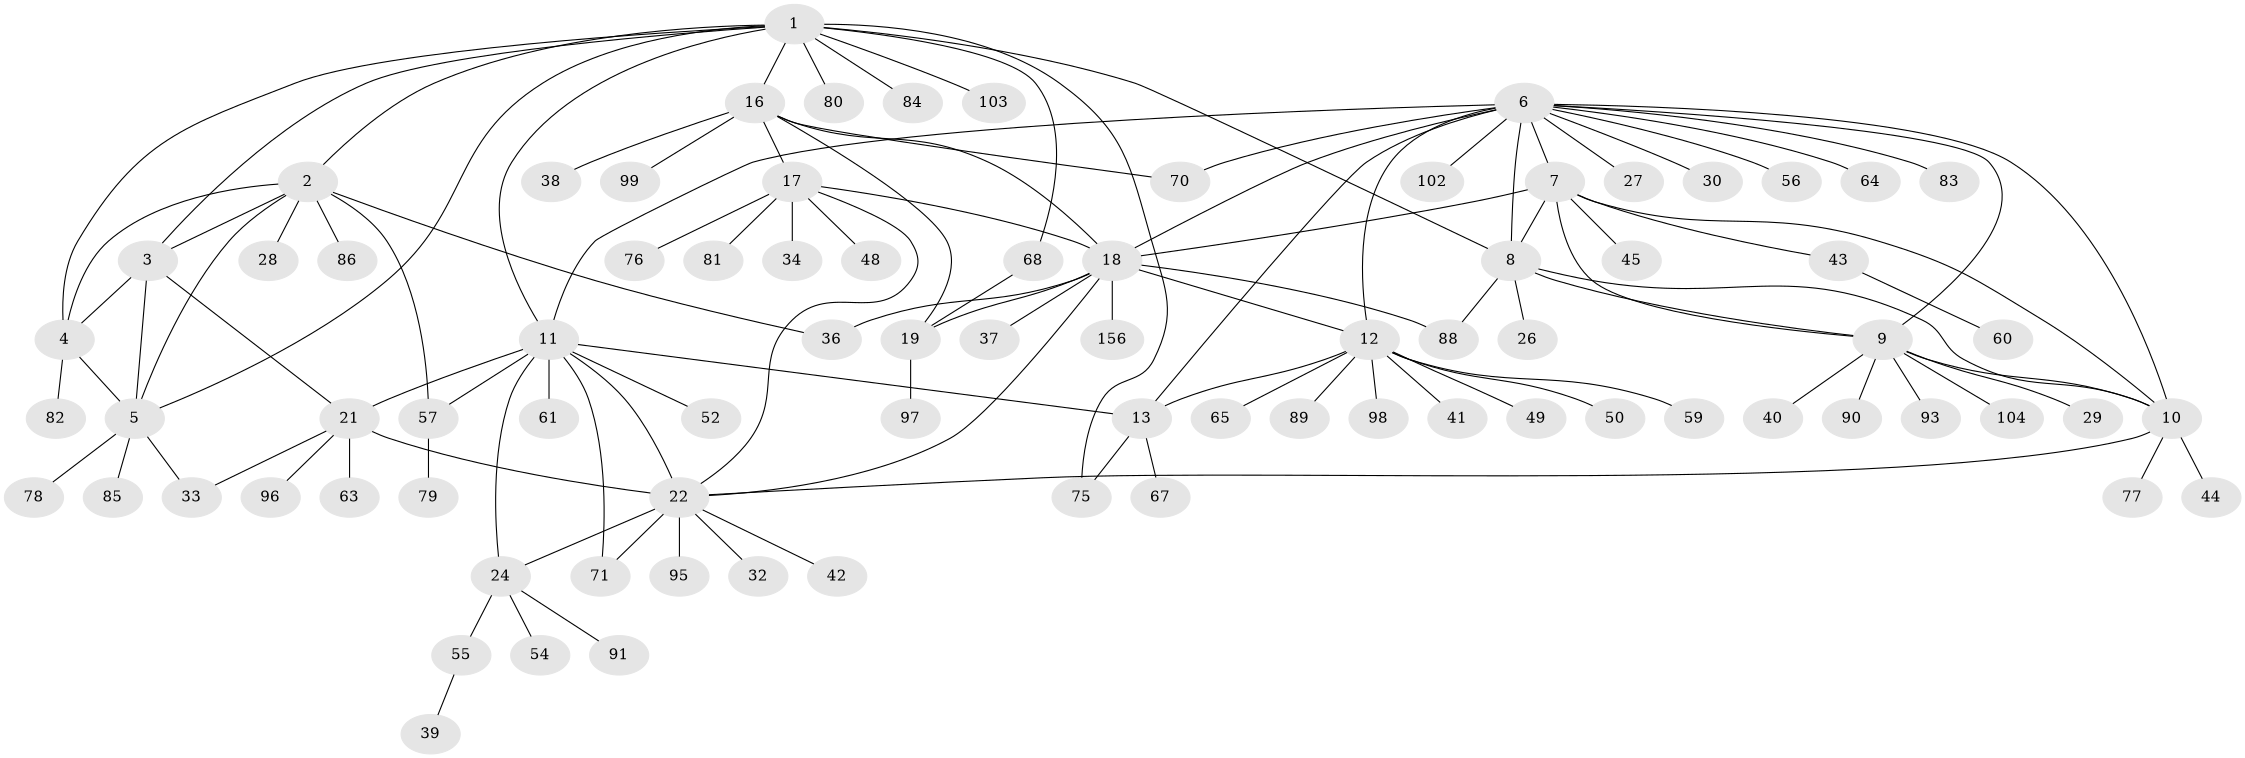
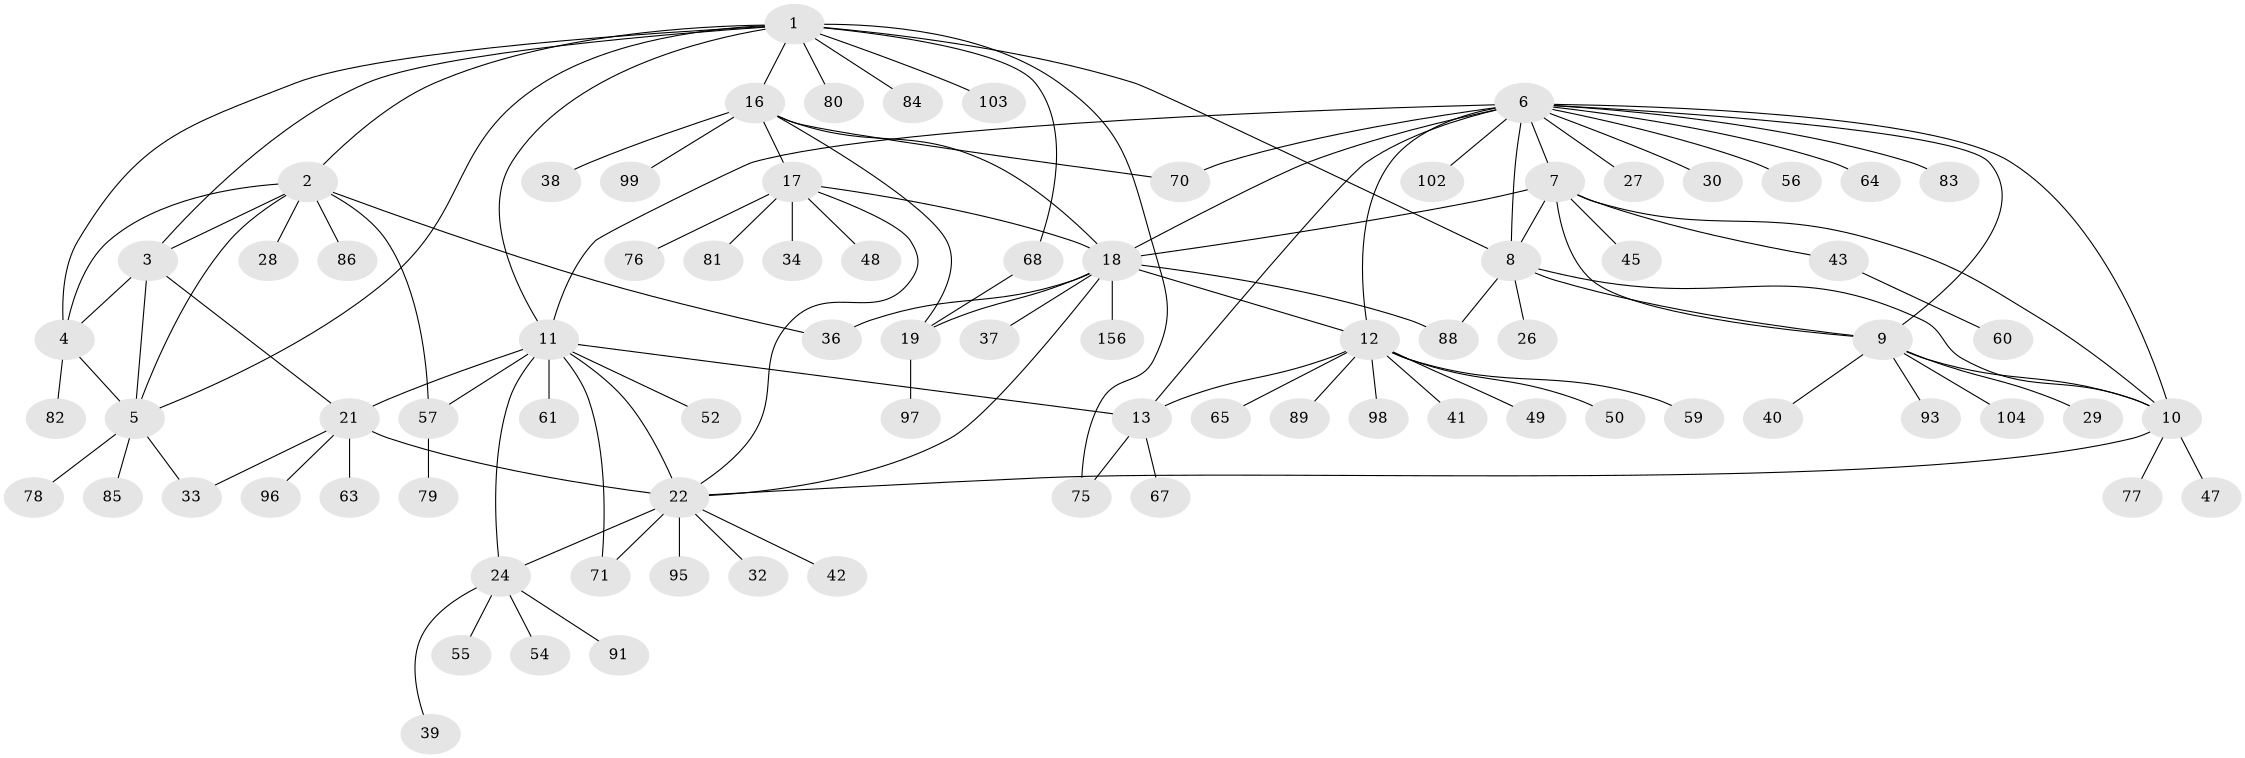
(1852, 419) -> none
(2211, 498) -> (2211, 498)
(446, 695) -> (421, 639)
